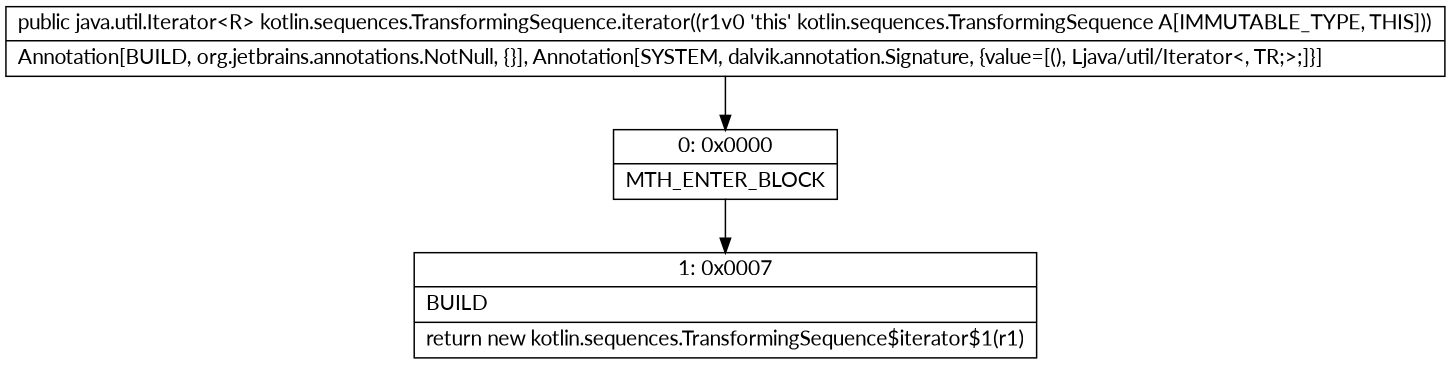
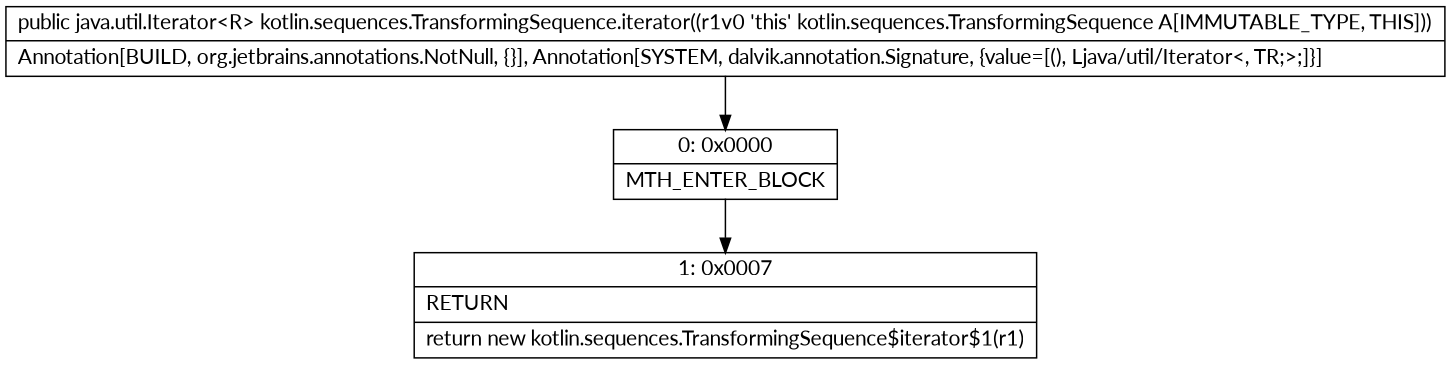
(457, 304) -> (468, 304)
